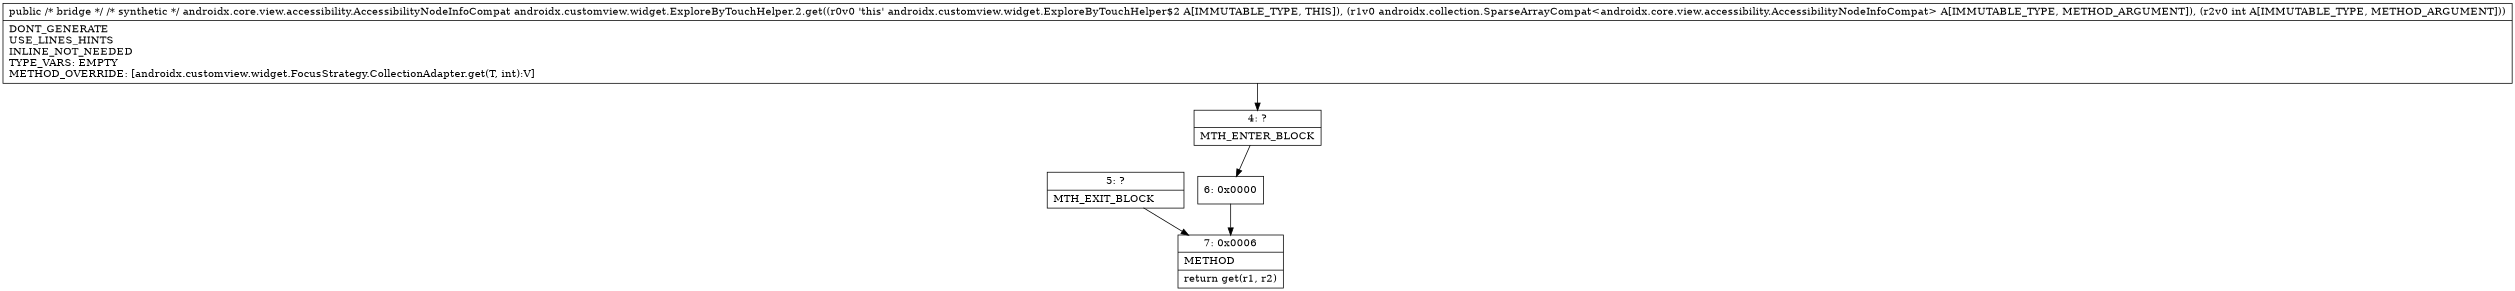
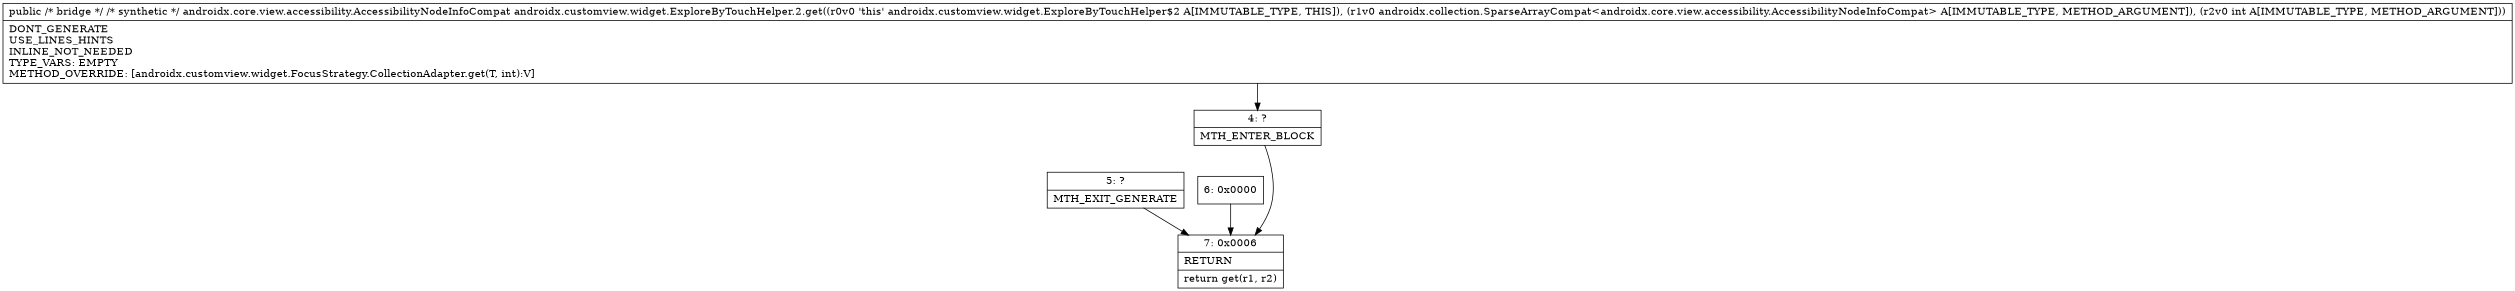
(1245, 157) -> (1273, 188)
(1104, 199) -> (1116, 199)
(1210, 261) -> (1208, 261)
